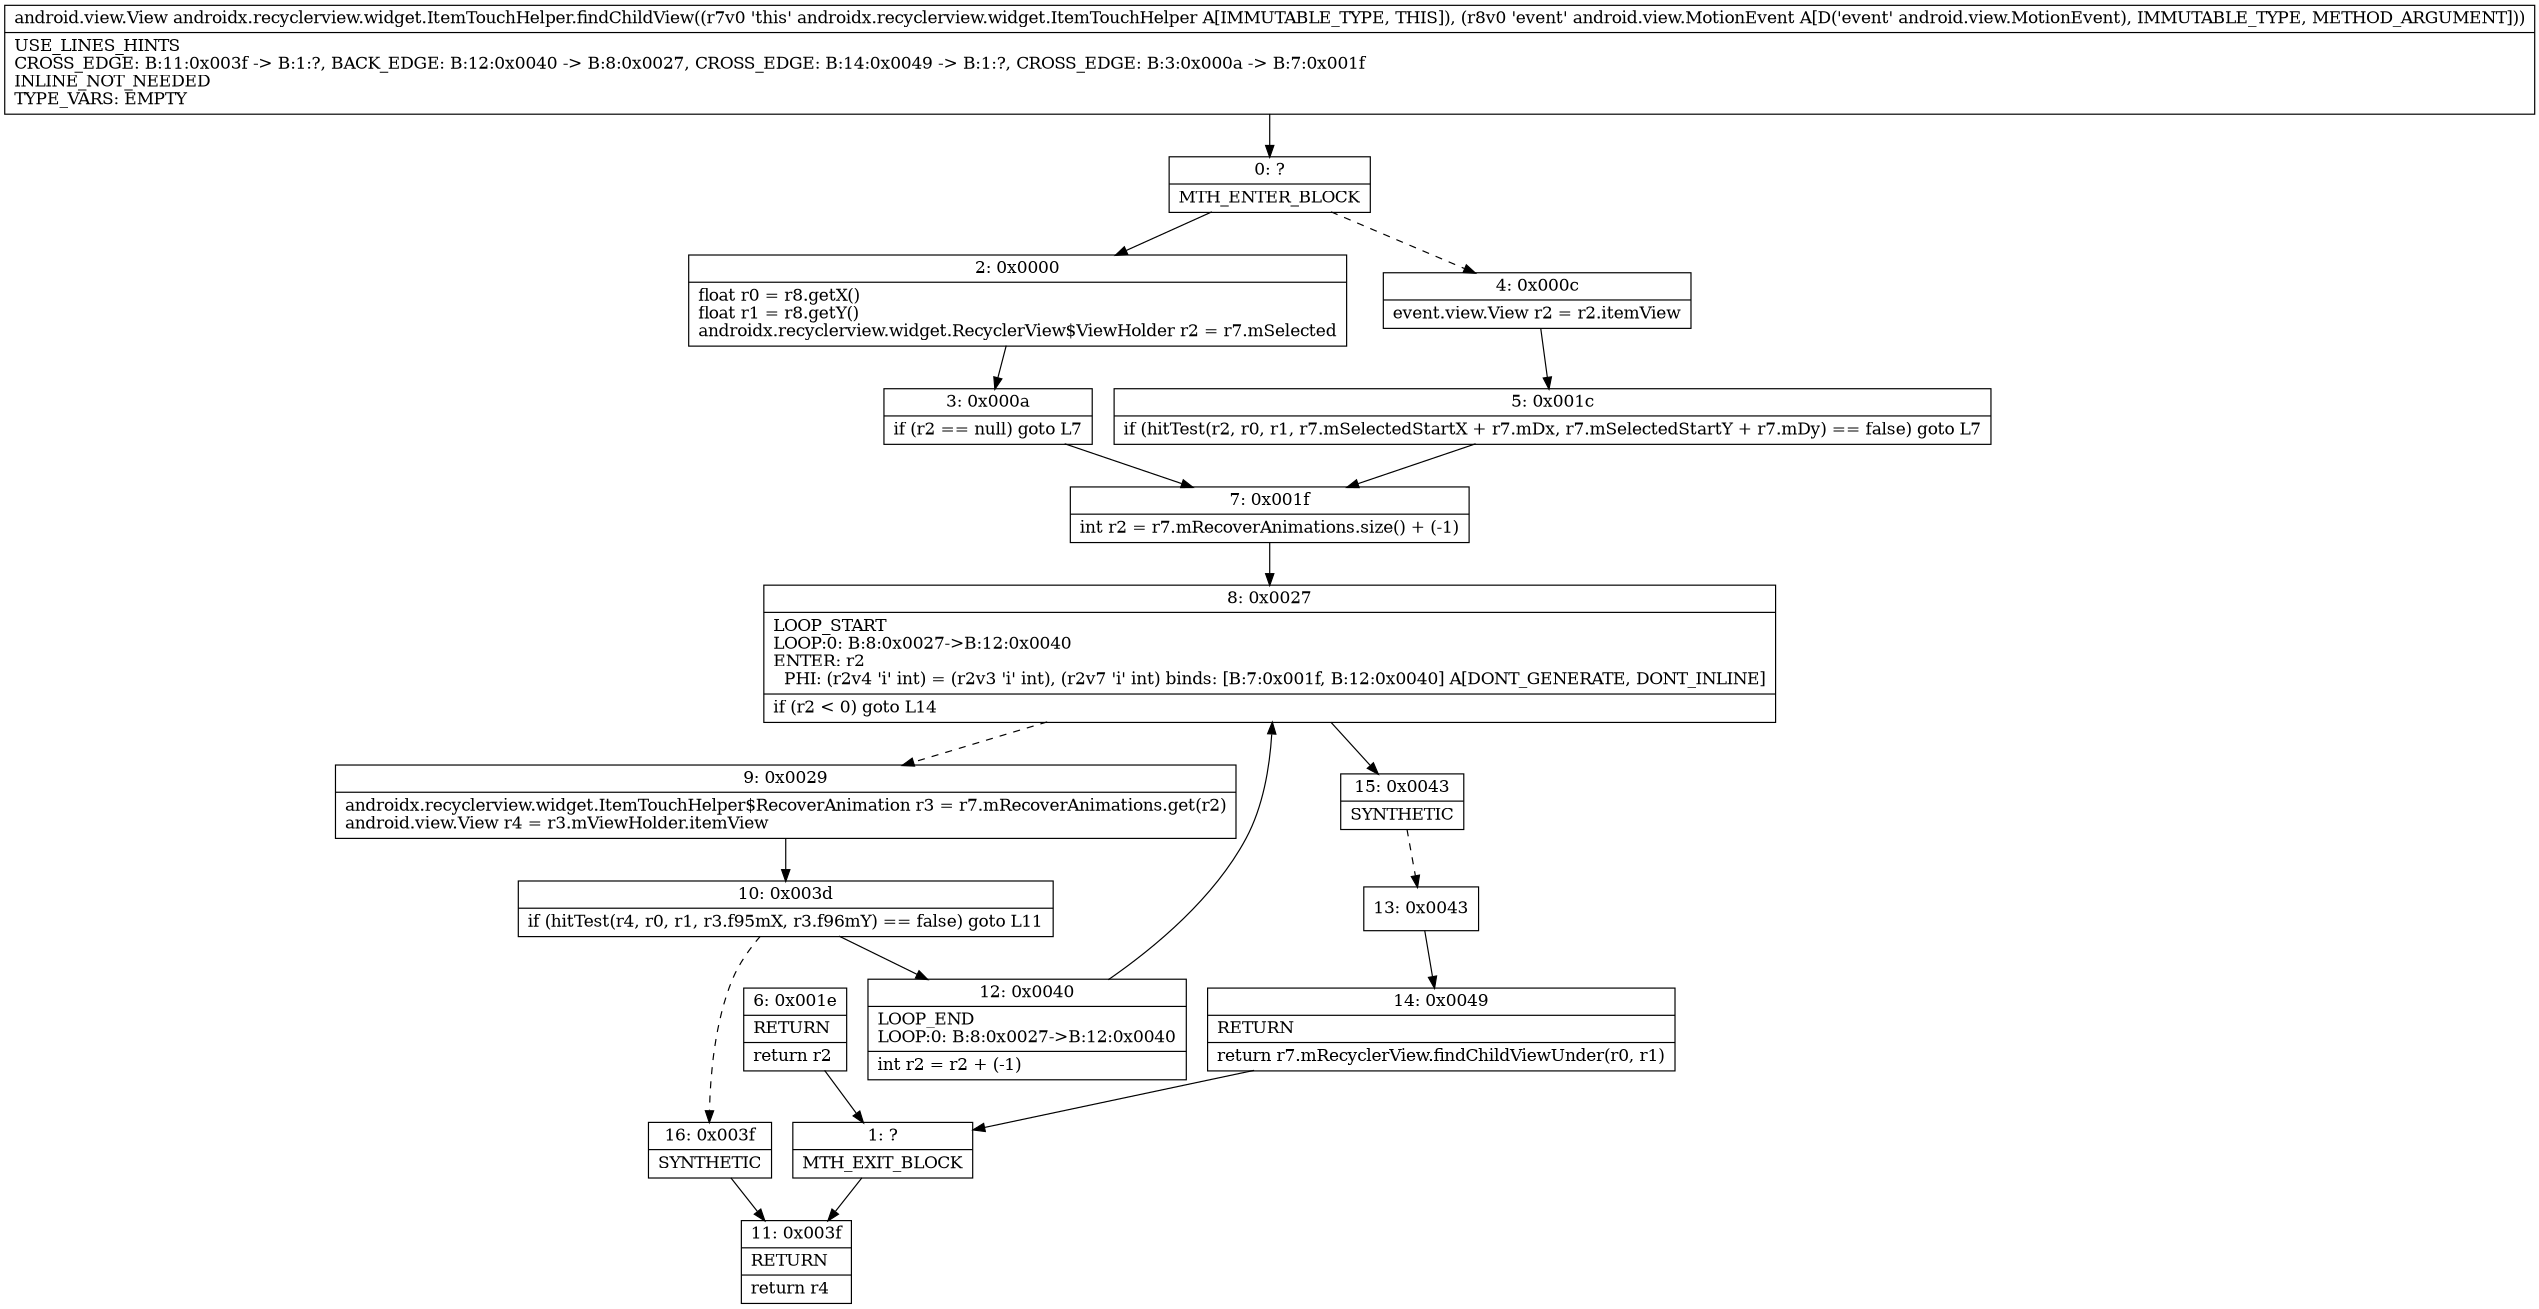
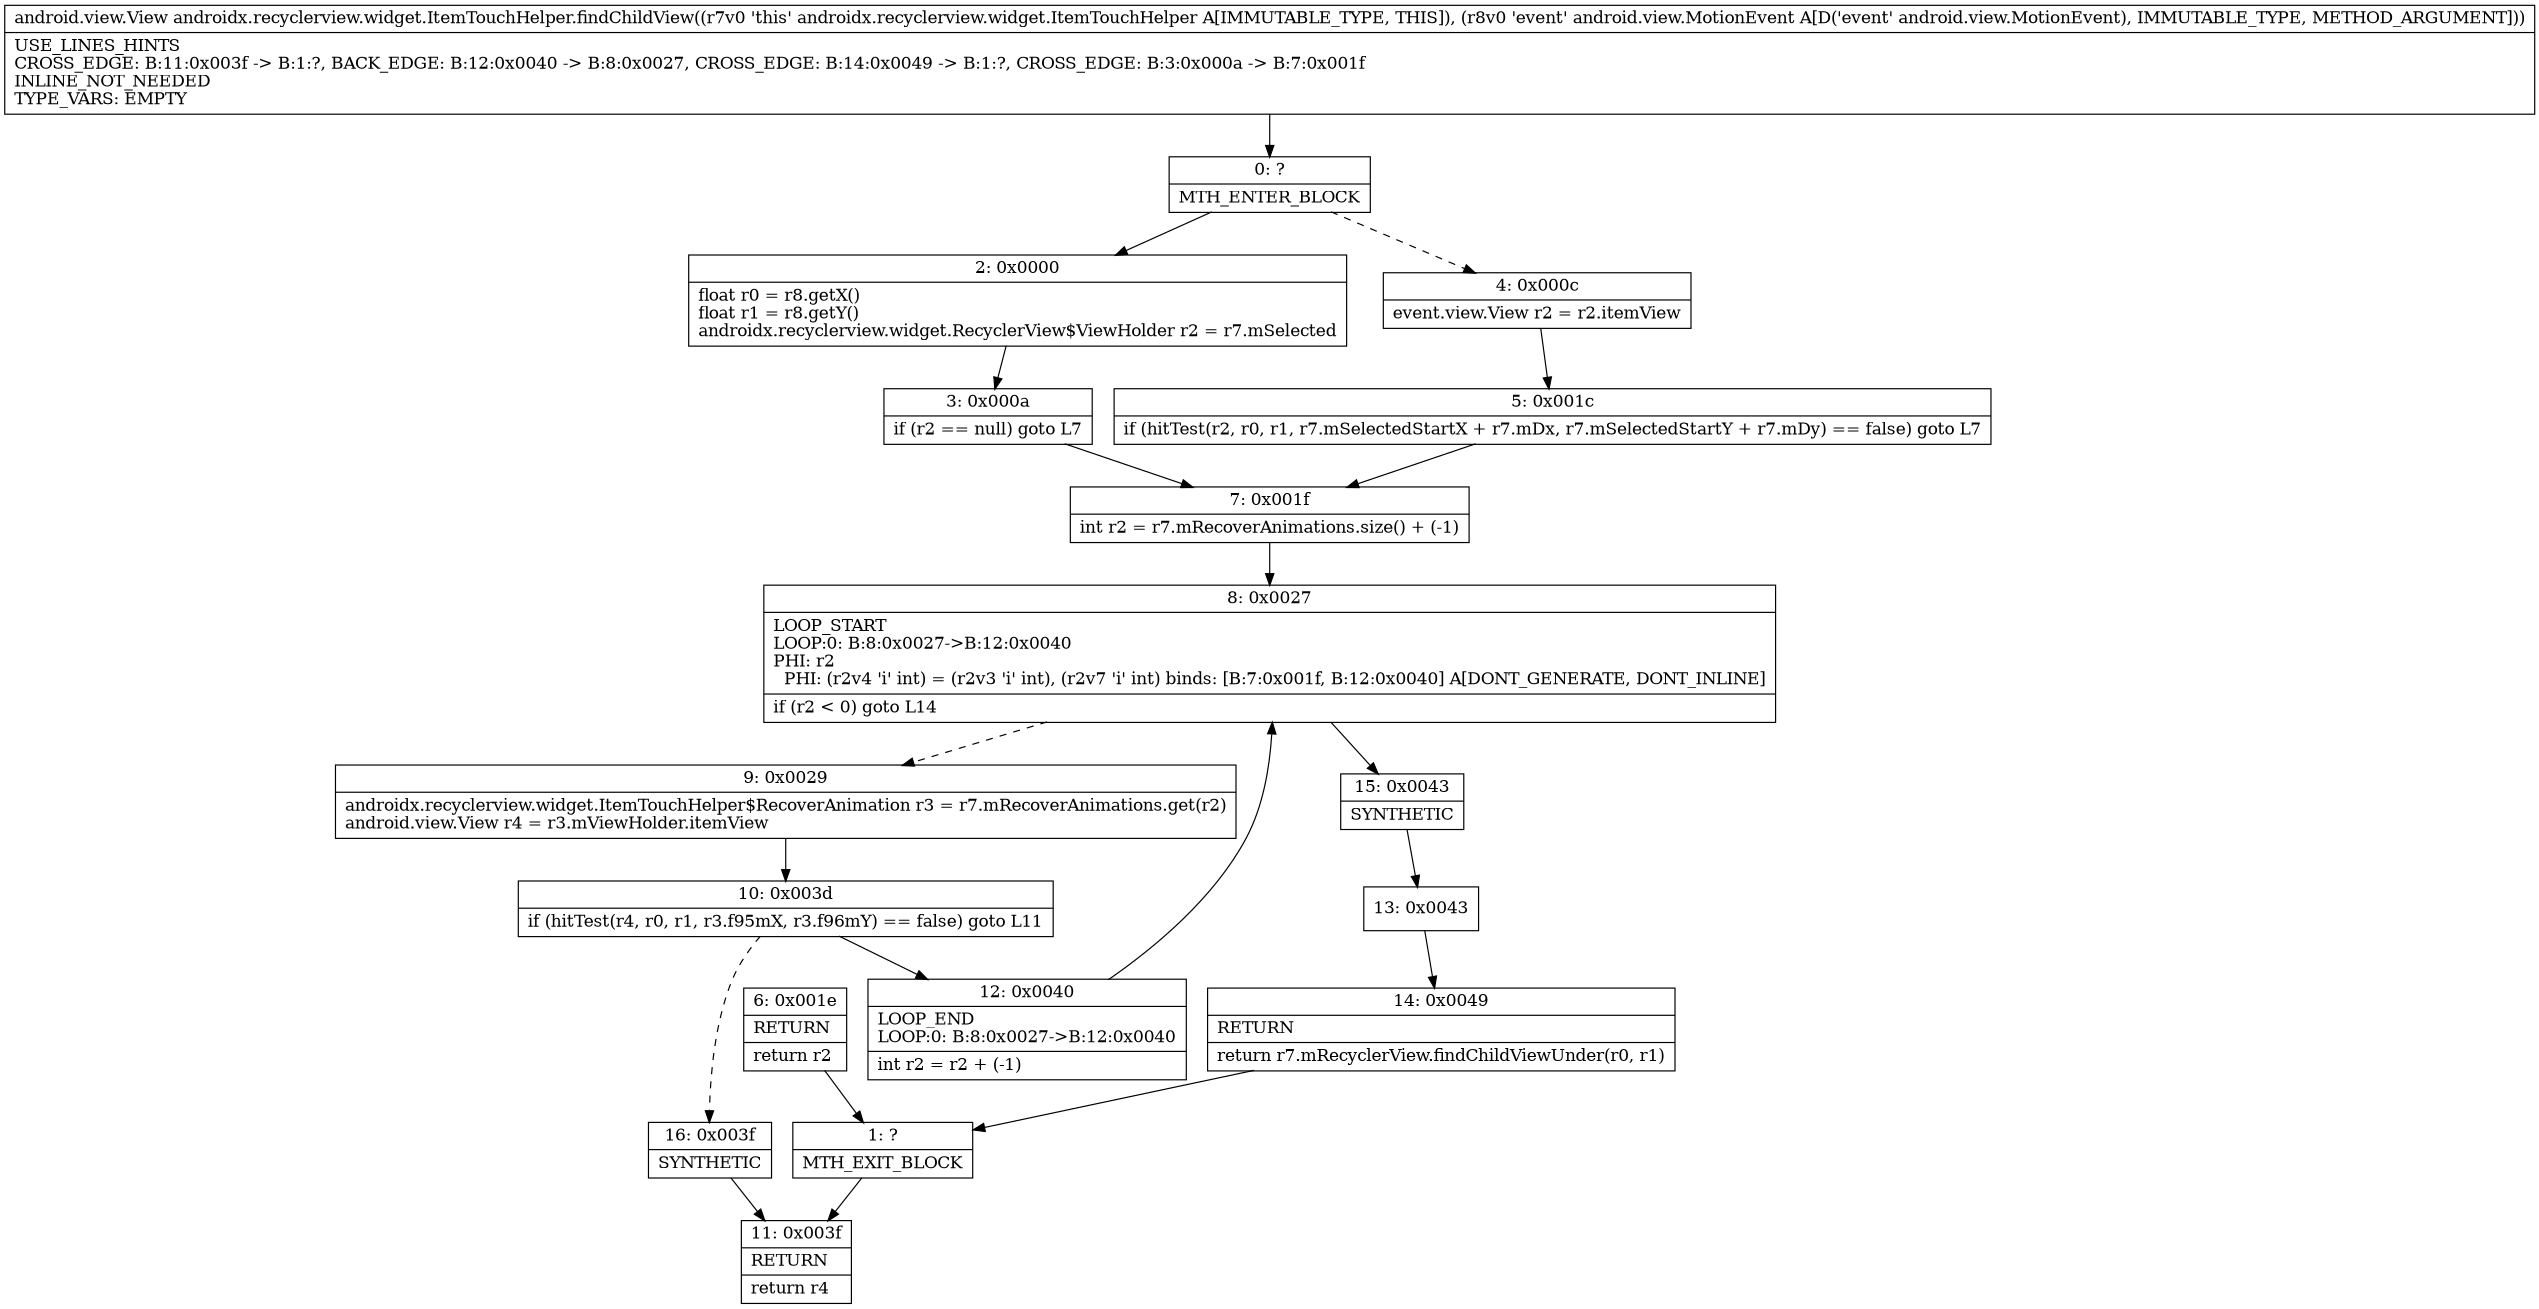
(822, 661) -> (807, 661)
(1411, 853) -> (1411, 853)
